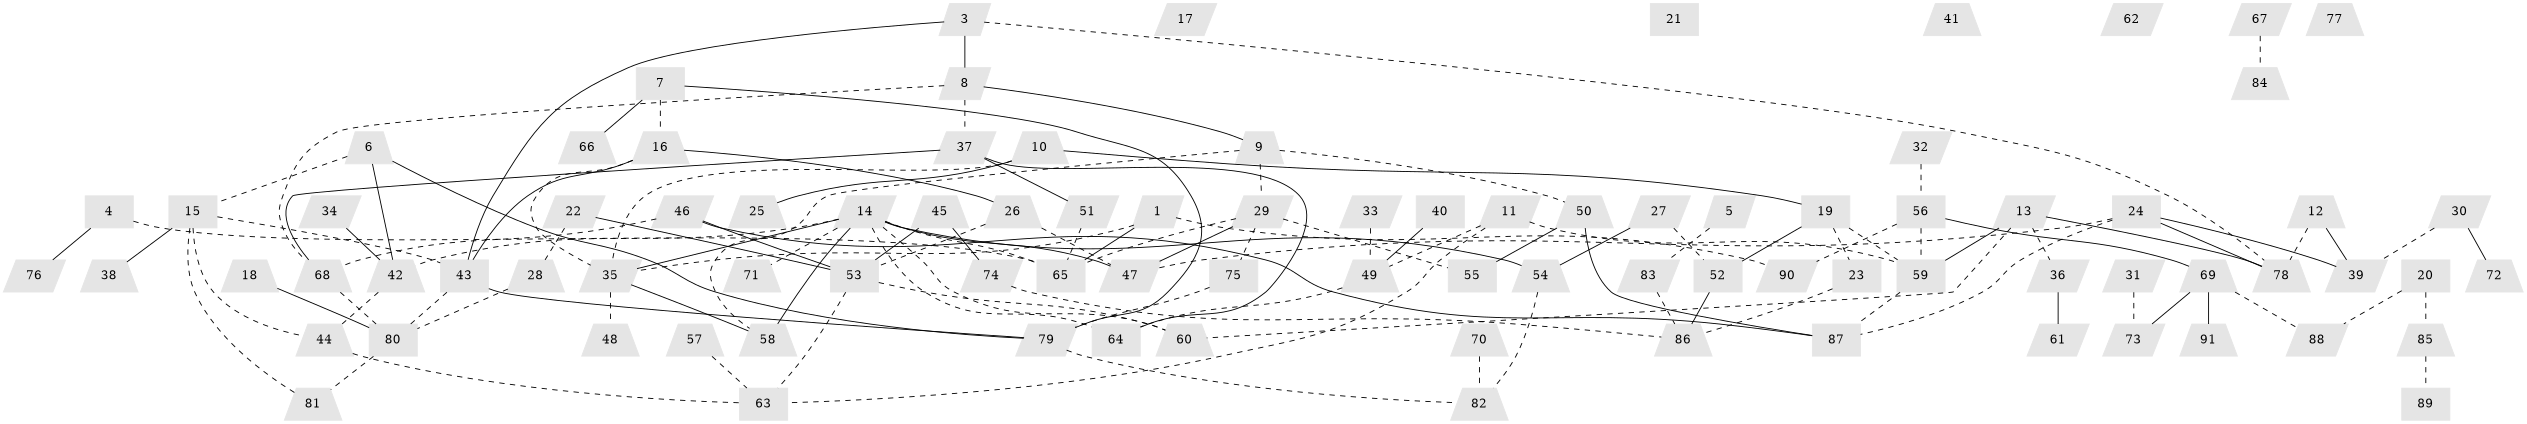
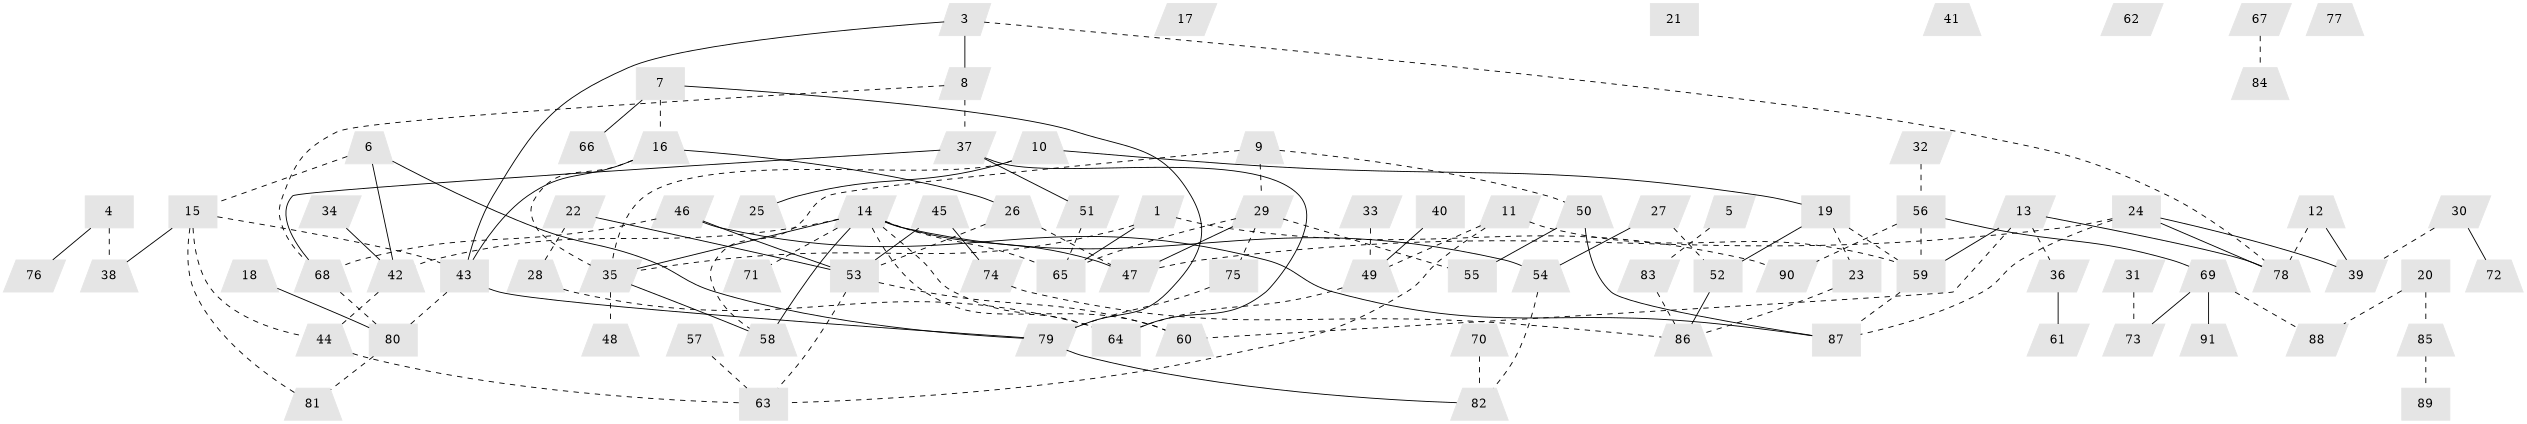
(1115, 107) -> none
(427, 240) -> (109, 244)
(463, 309) -> (828, 306)
(1260, 387) -> (1260, 387)
